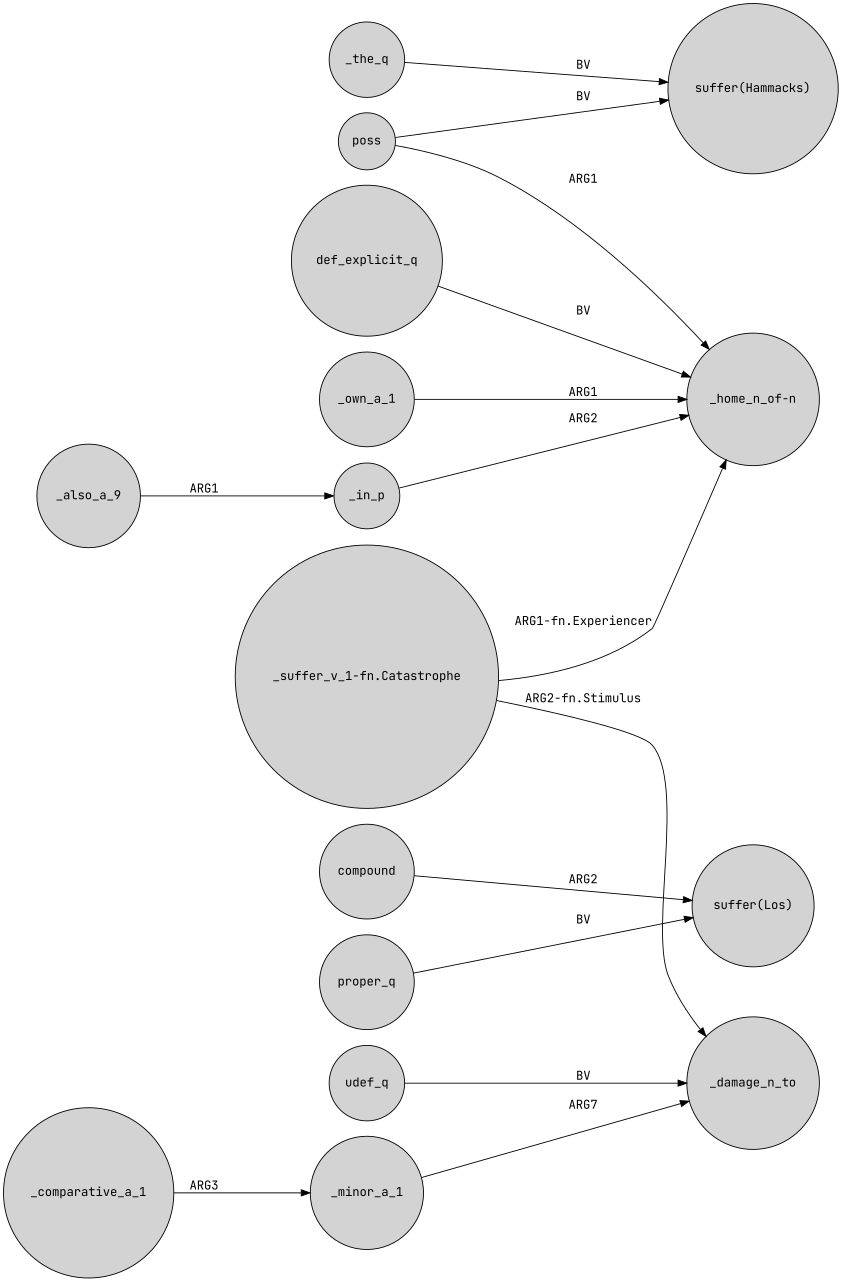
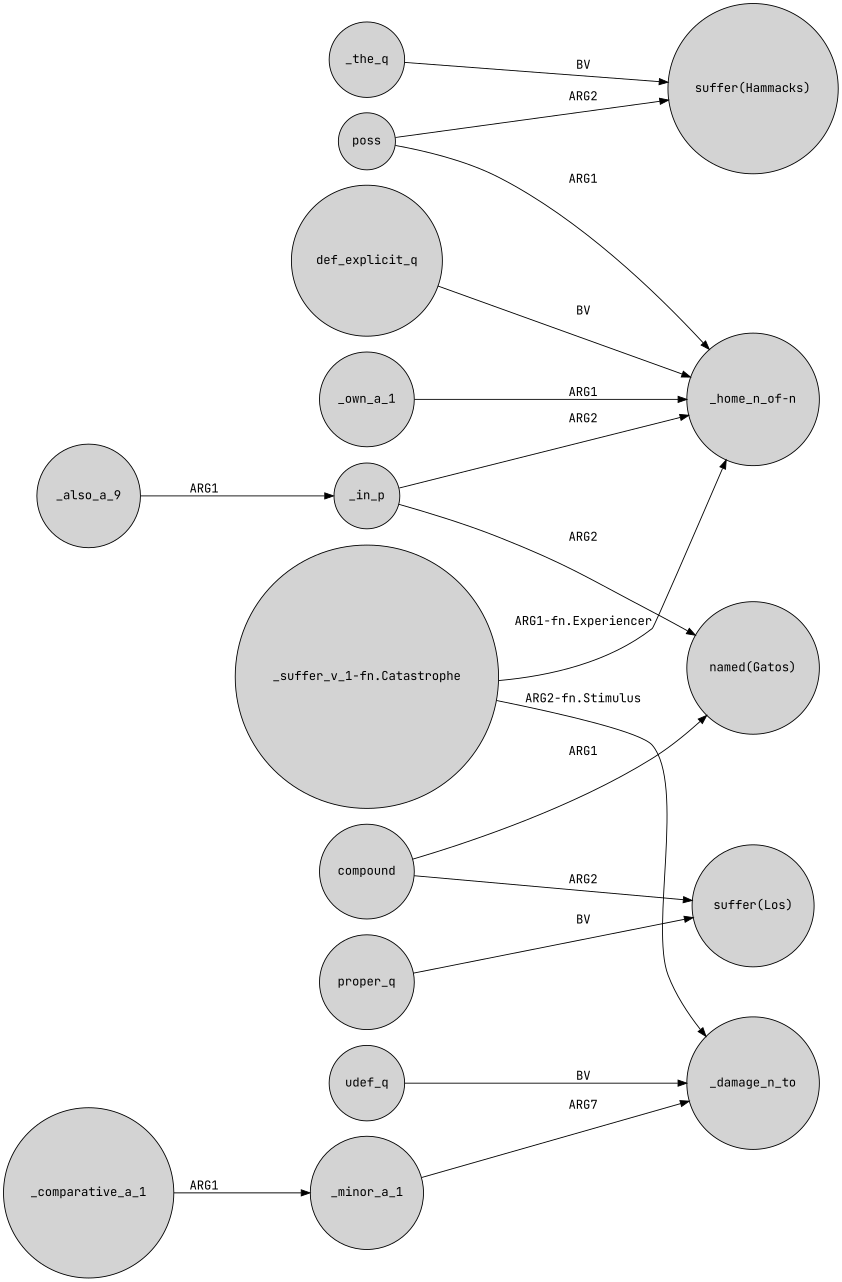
(583, 97) -> (583, 97)
none -> (753, 668)
(204, 1186) -> (204, 1186)
